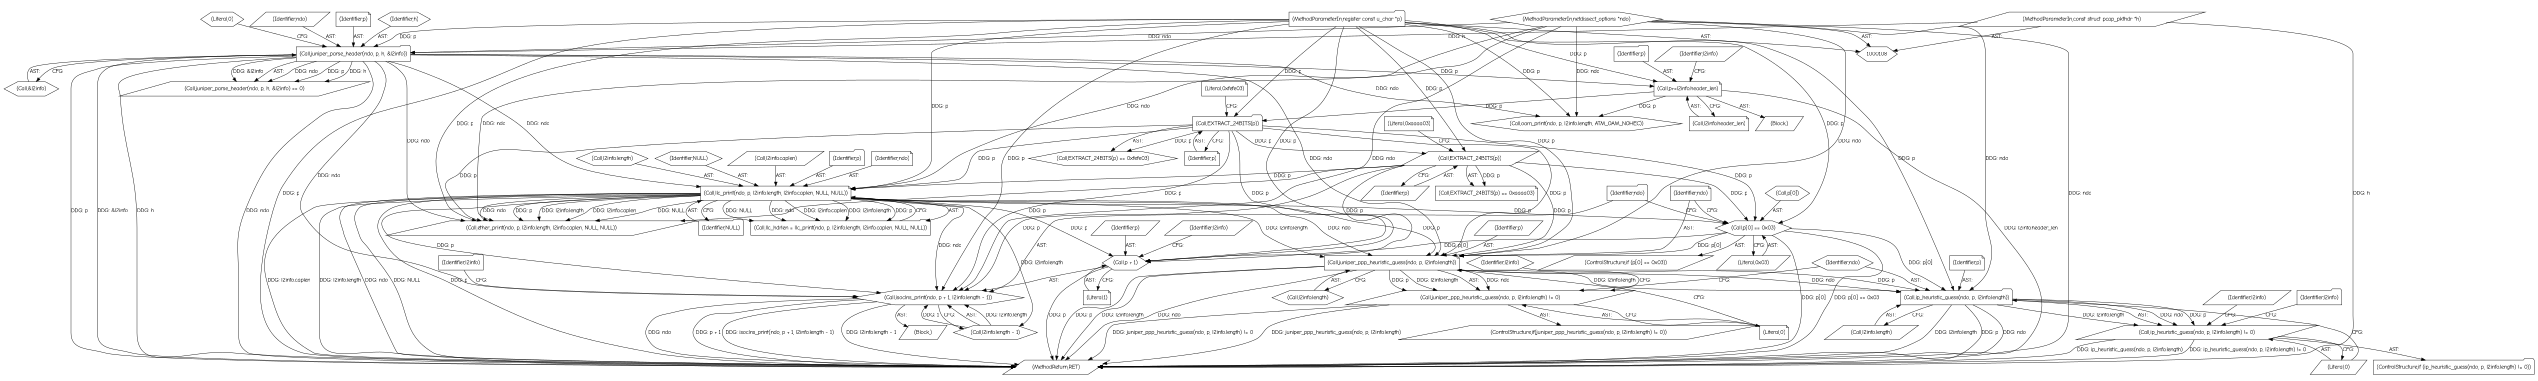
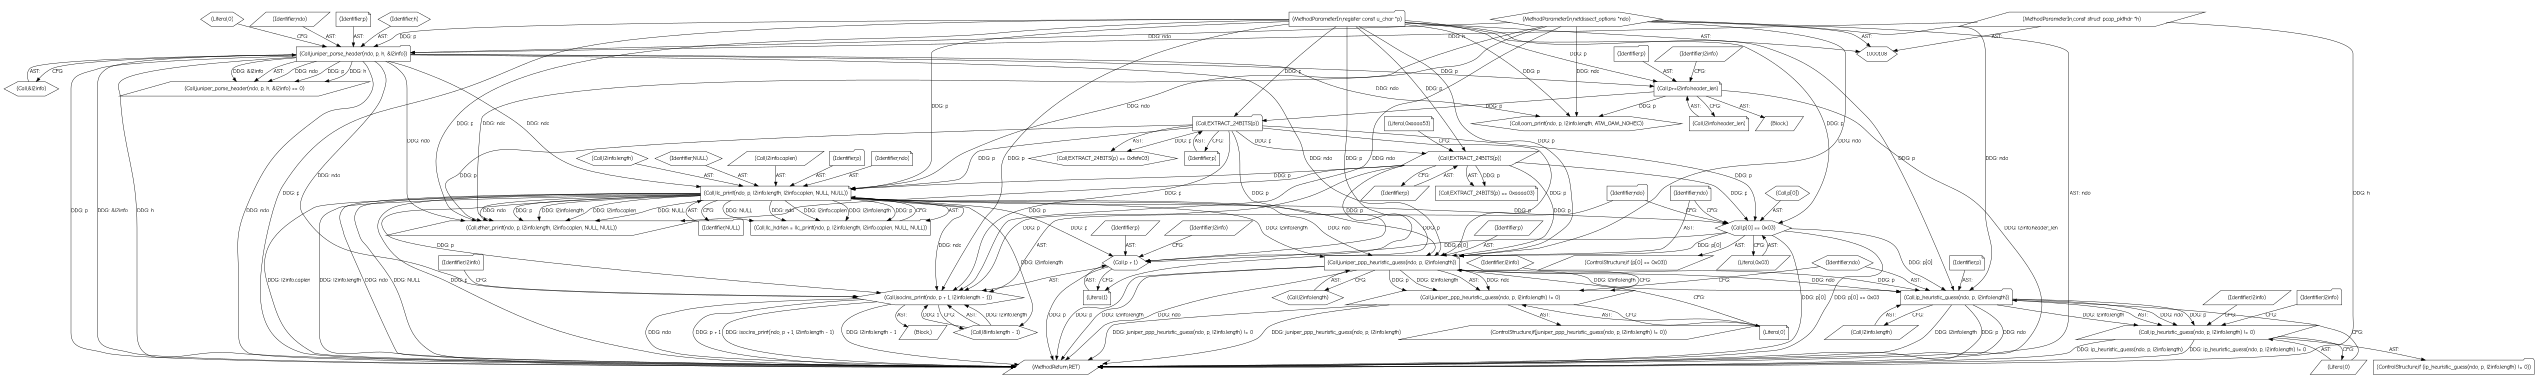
(1225, 89) -> none
(1409, 124) -> (1409, 124)
(2080, 193) -> (2080, 193)
(1391, 222) -> (1401, 253)
(995, 332) -> (995, 332)
